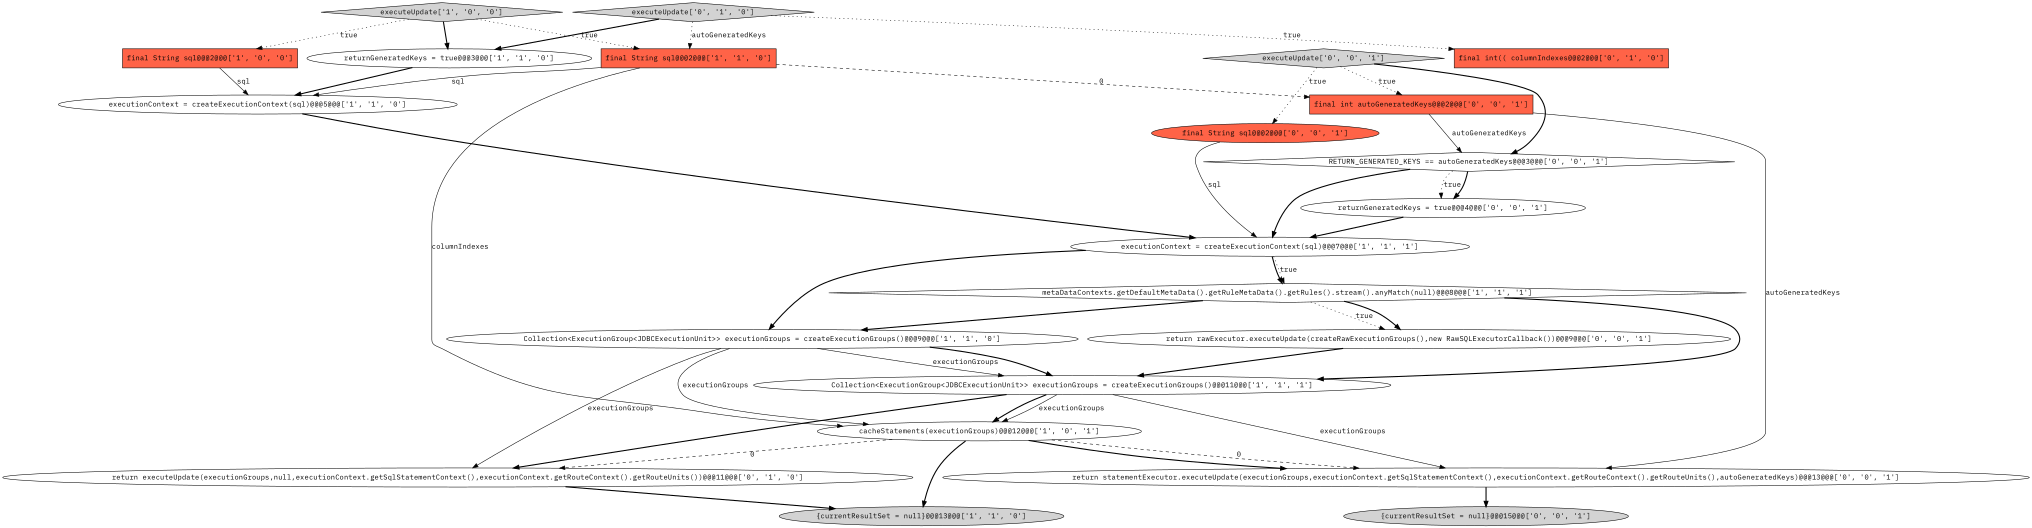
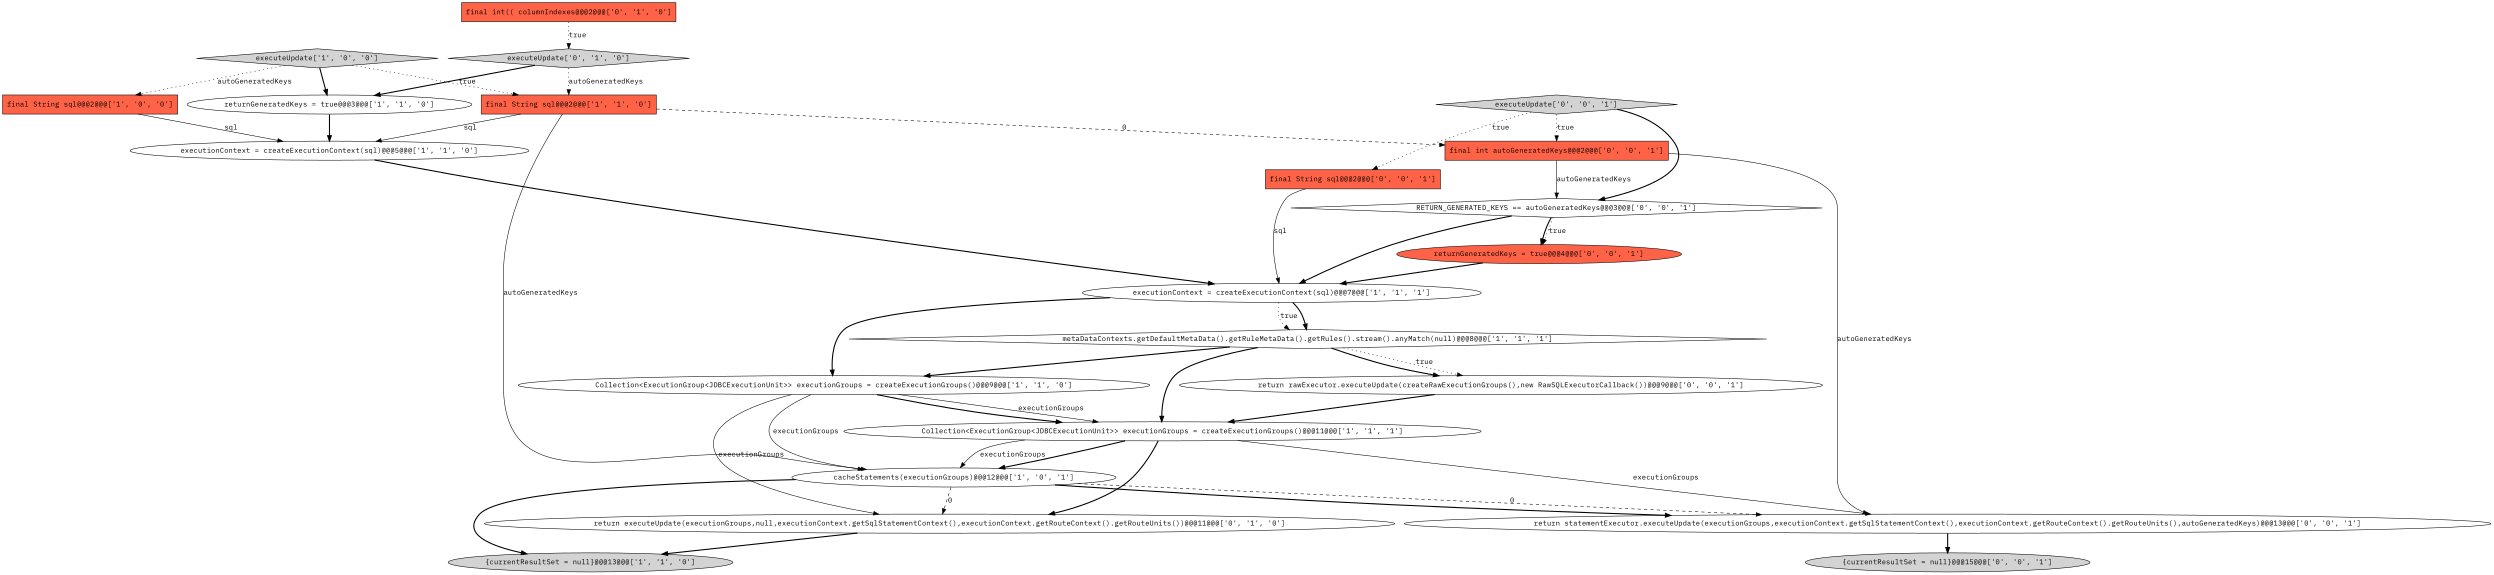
(1110, 30) -> (569, 33)
(349, 35) -> (255, 81)
(1265, 133) -> (1353, 179)
(1443, 208) -> (1539, 254)
(460, 247) -> (541, 293)
